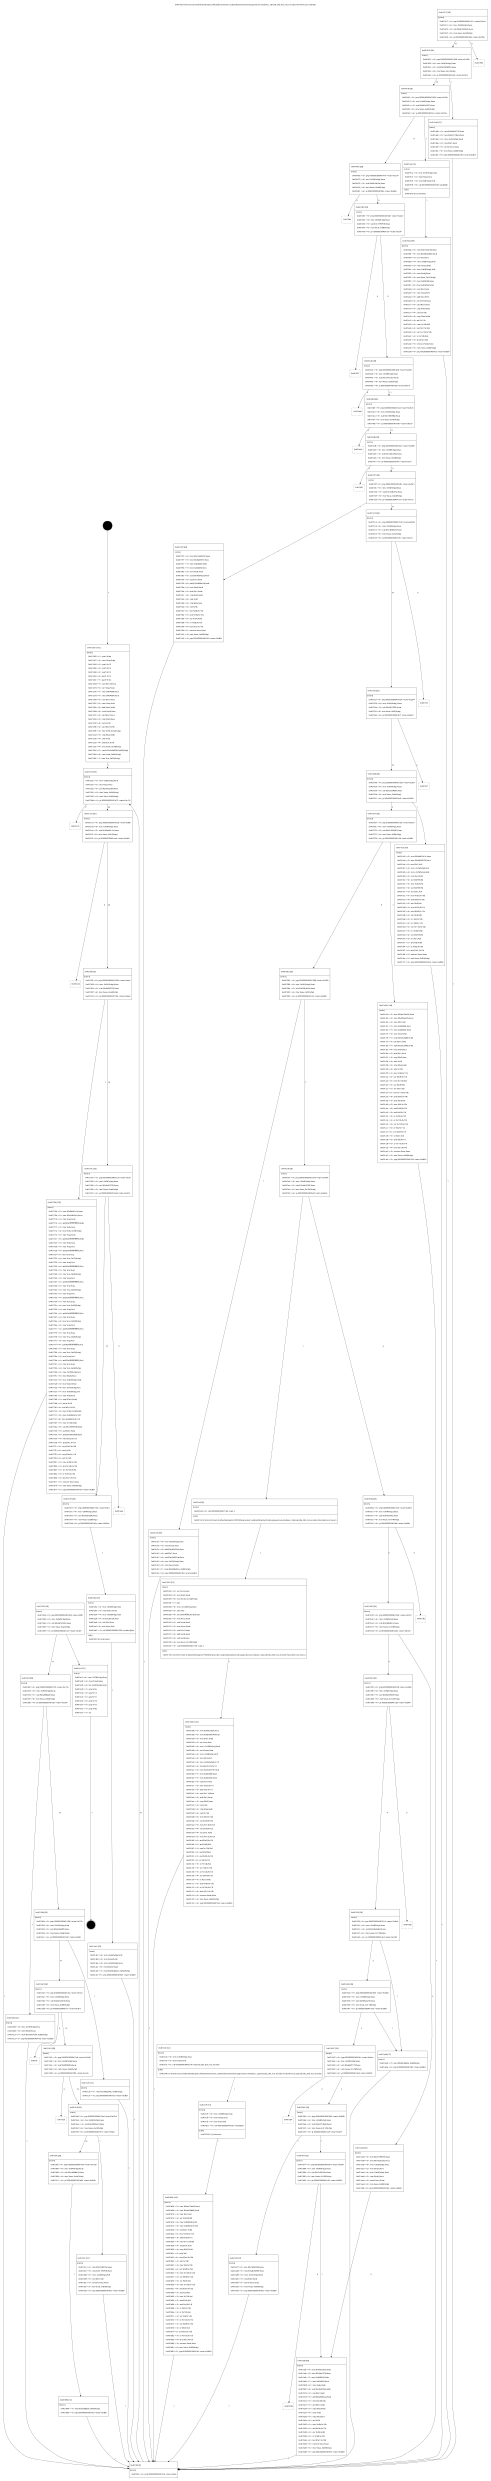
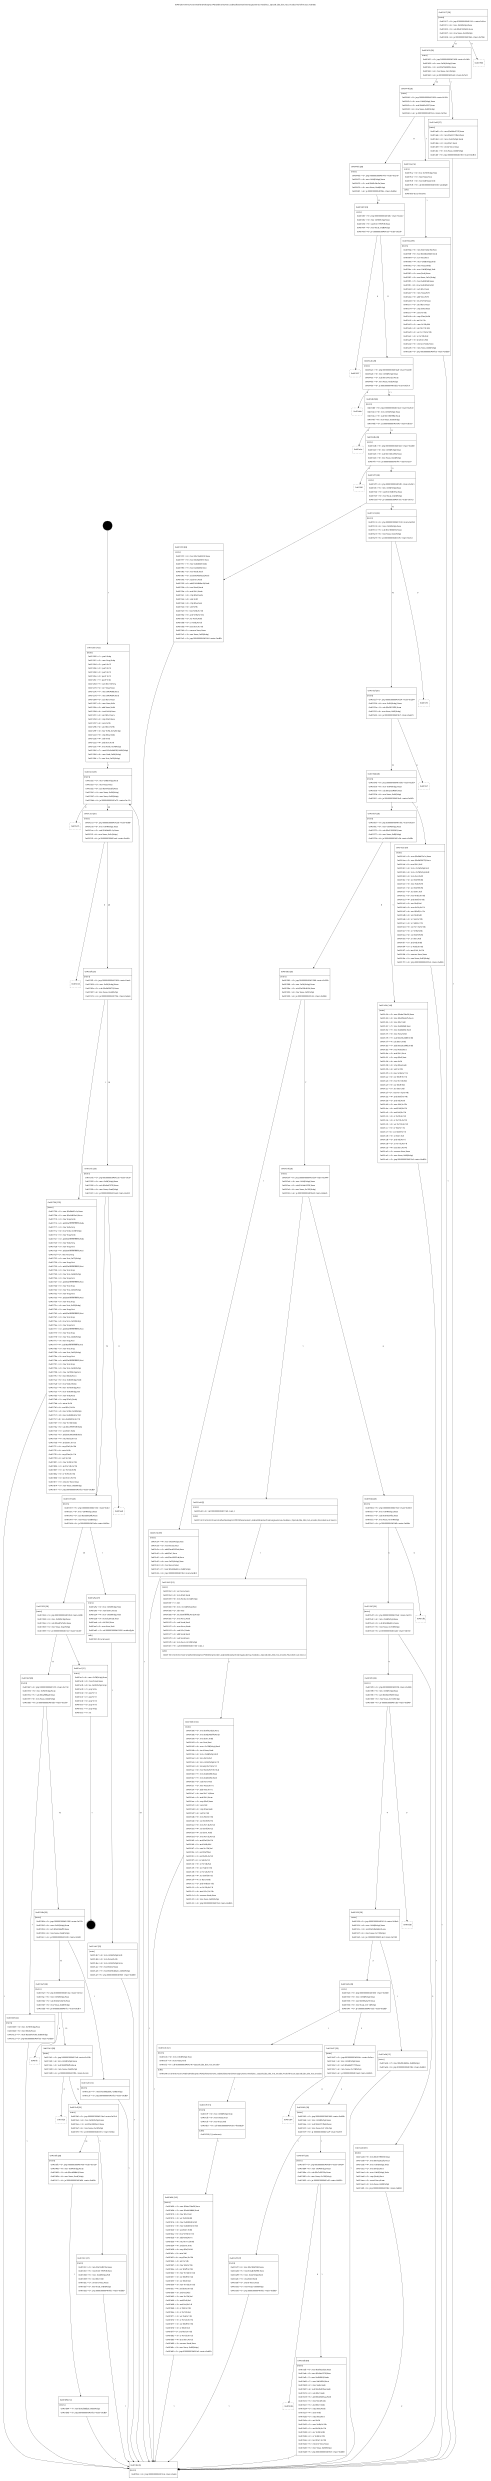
(347, 220) -> none
none -> (73, 1565)
(385, 2031) -> (306, 2027)
(349, 2278) -> (383, 2415)
